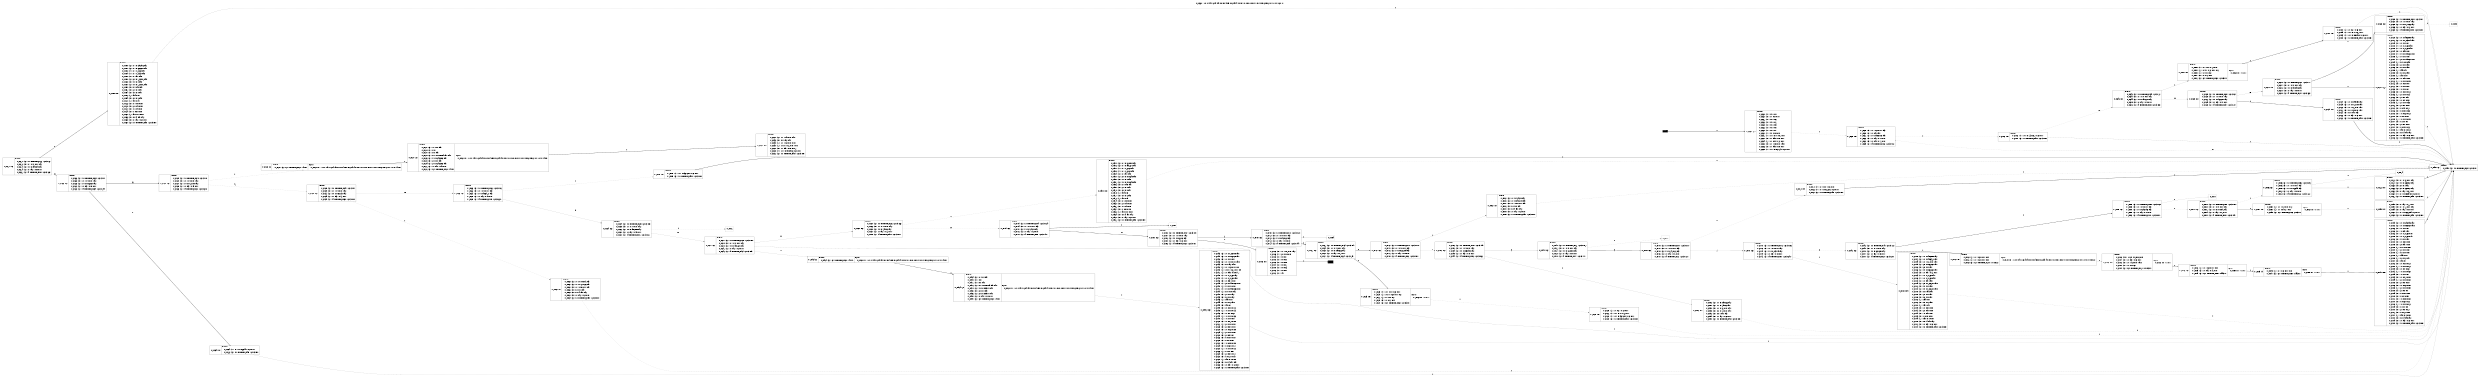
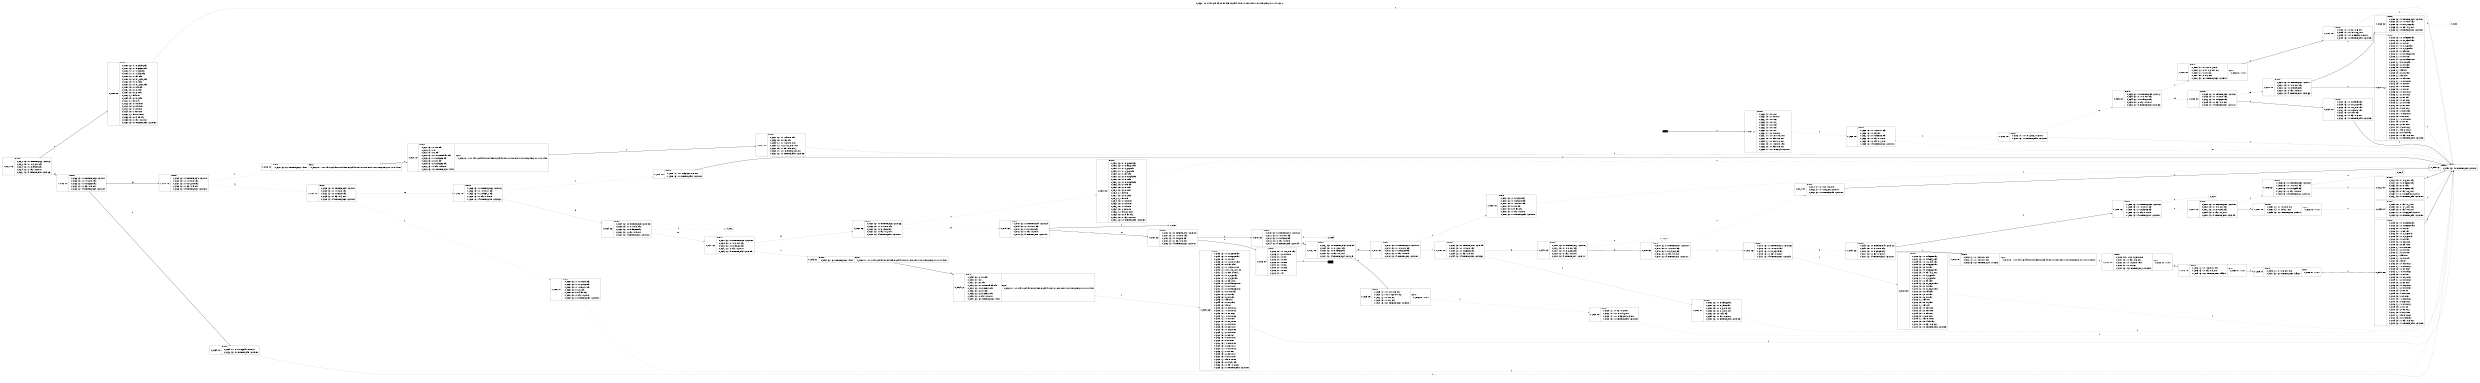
(1657, 335) -> (1627, 154)
